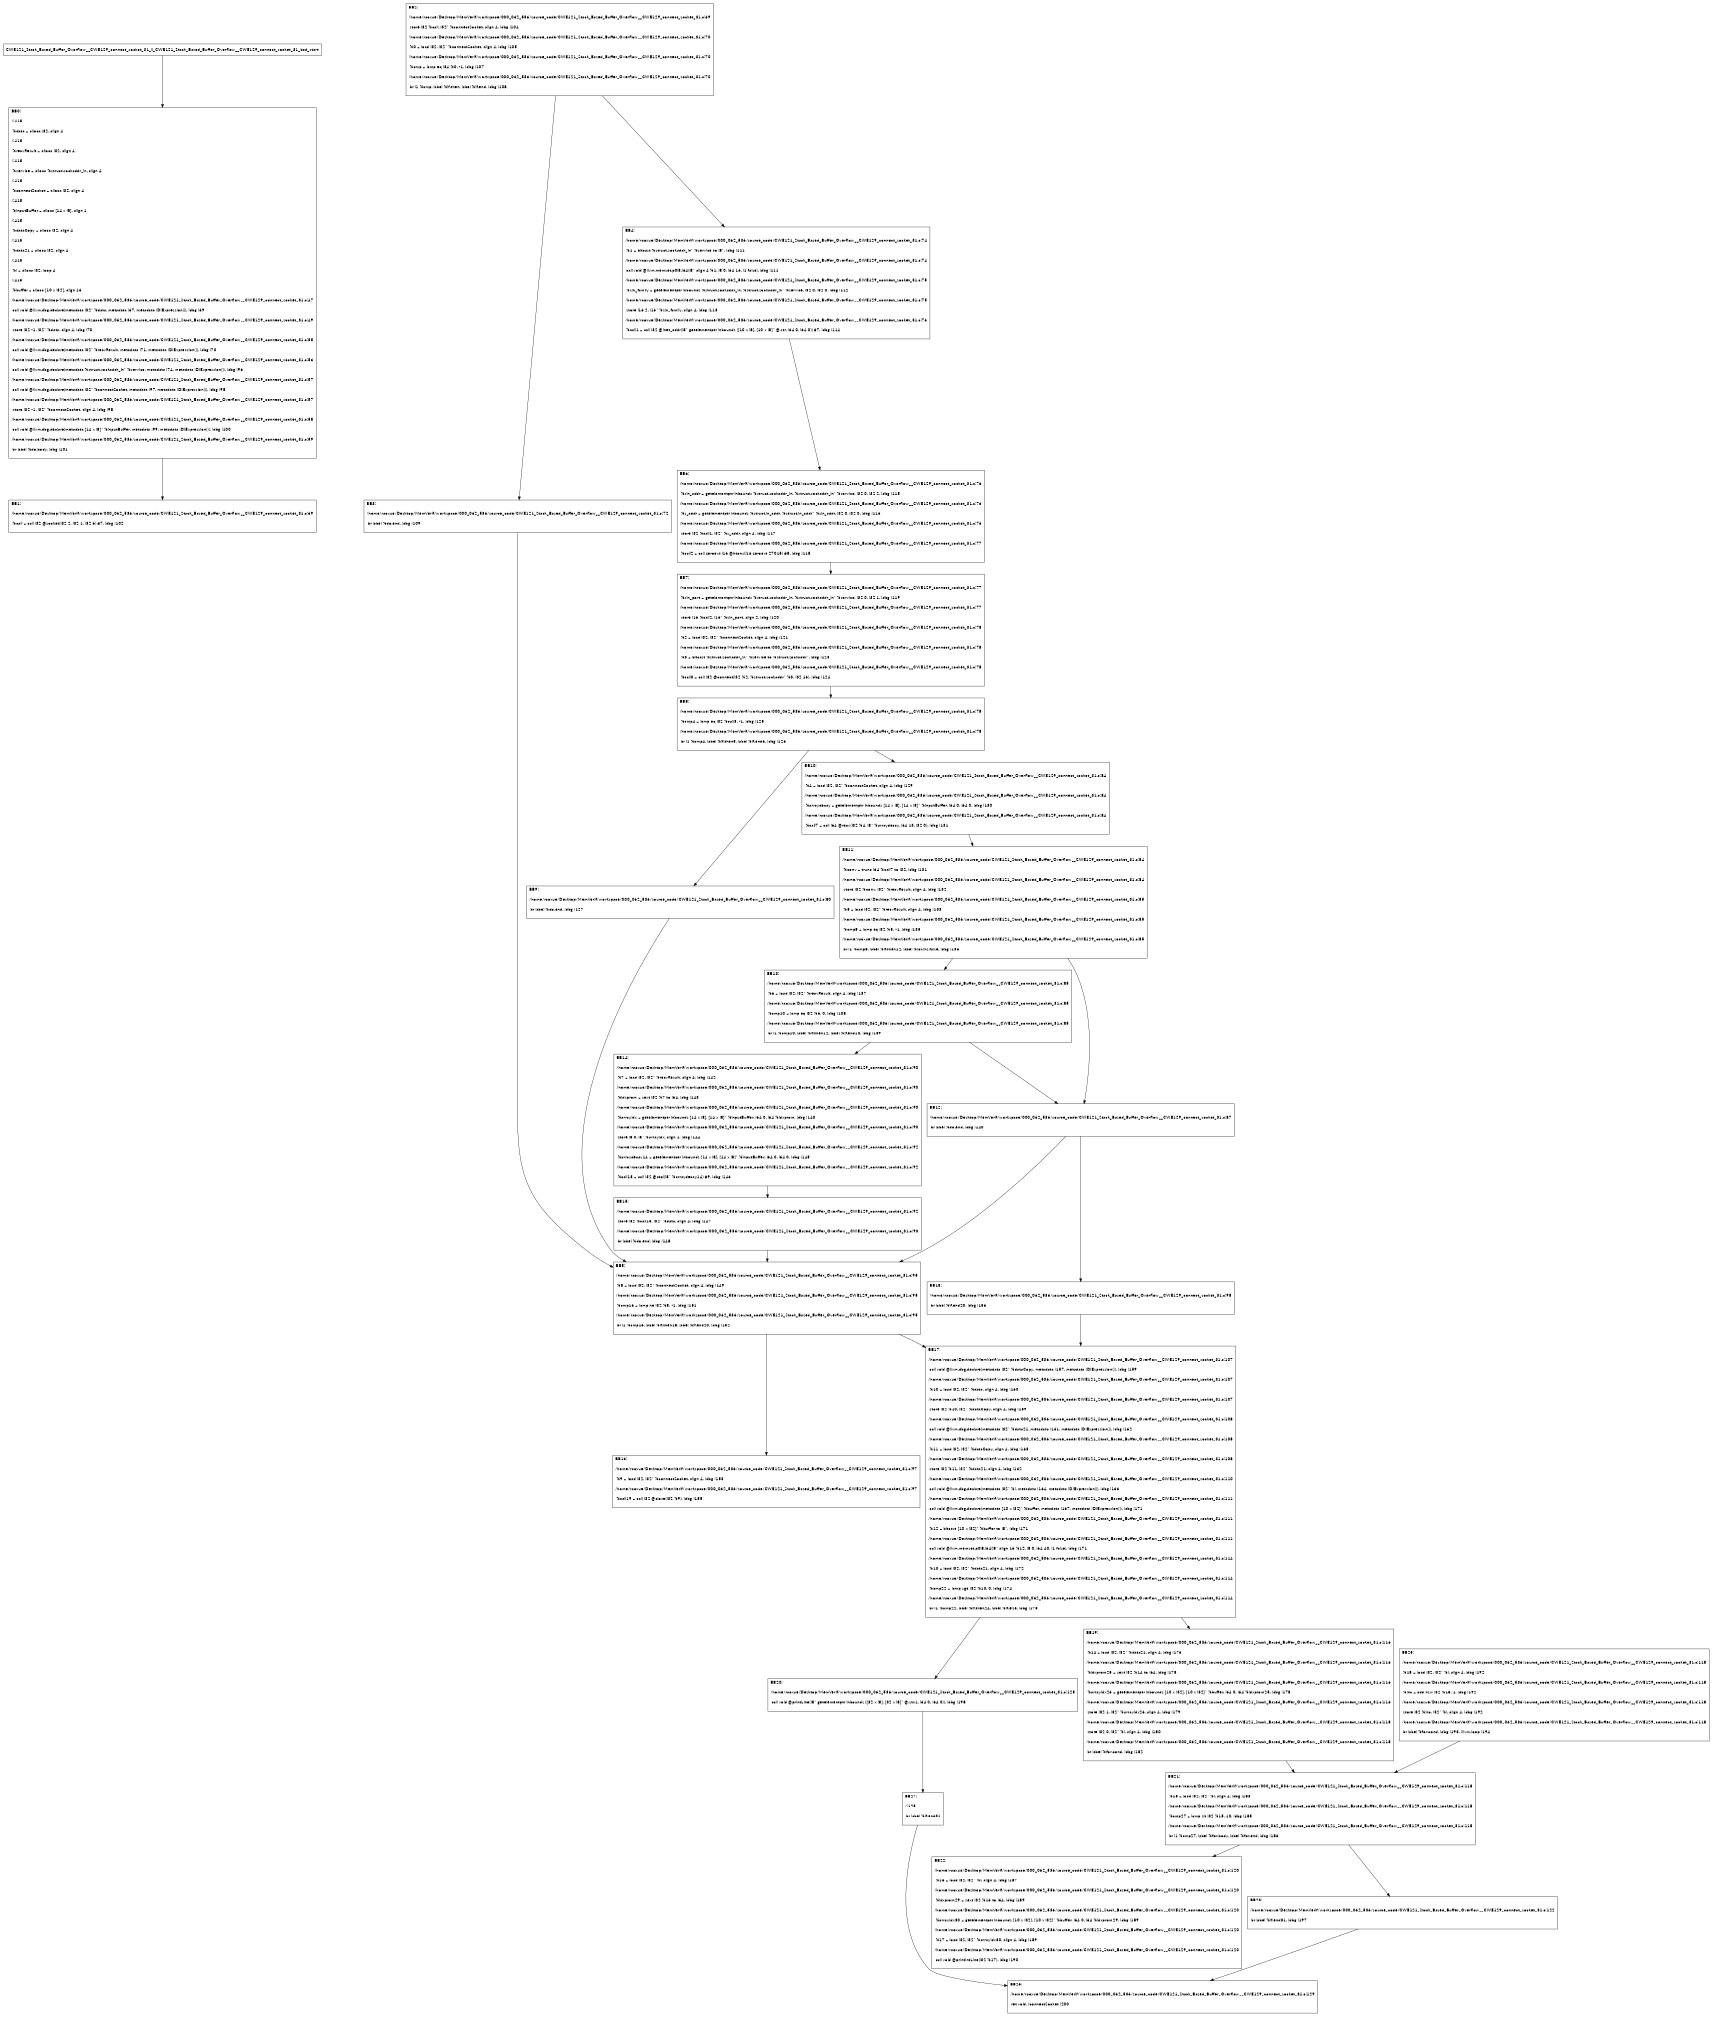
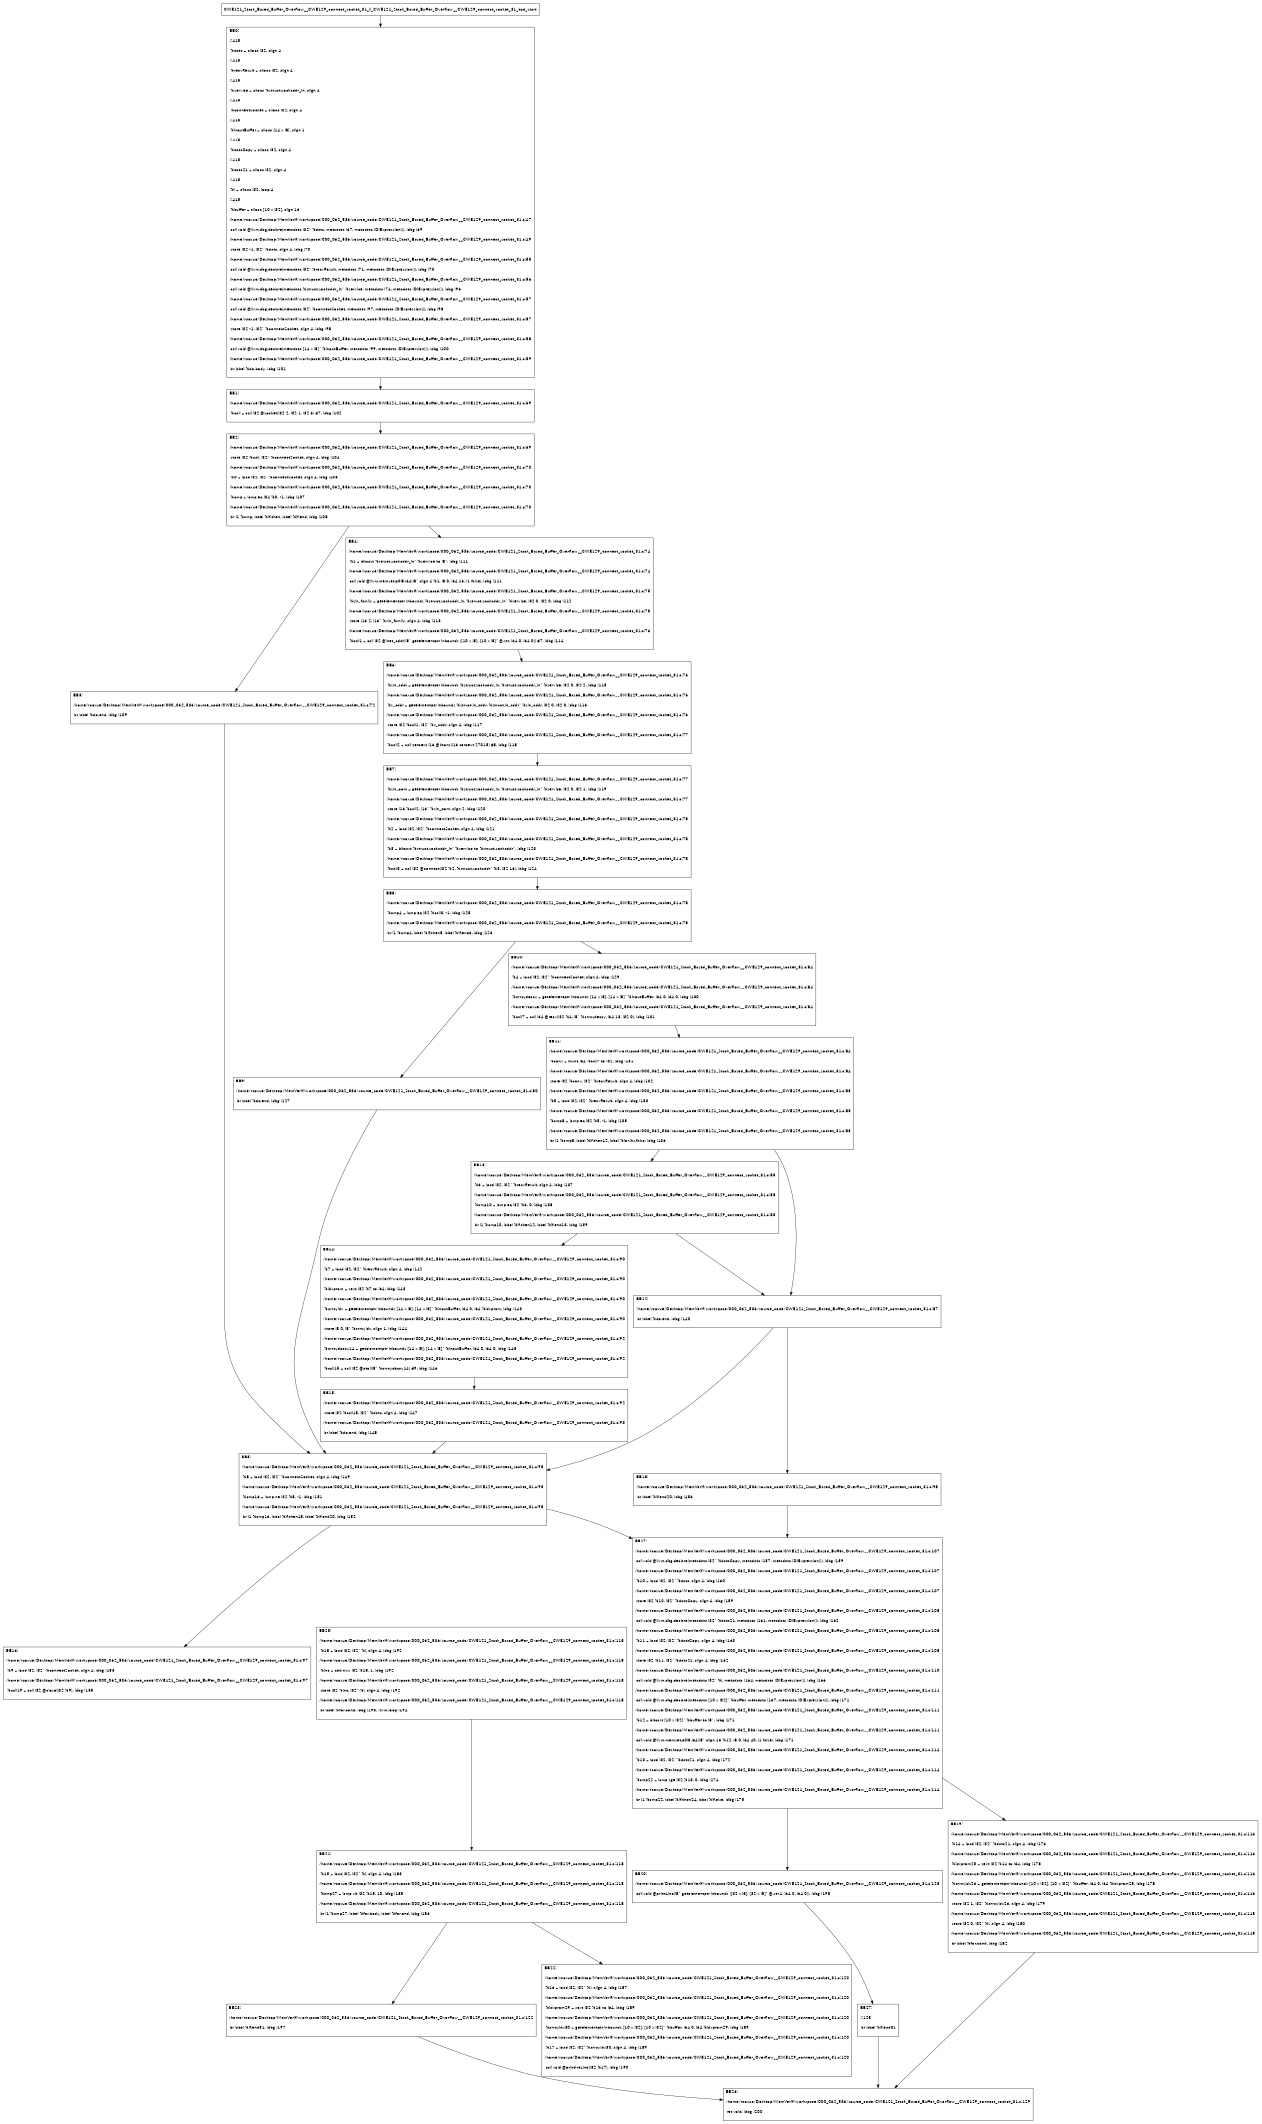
none -> (381, 426)
(958, 1305) -> (665, 1497)
(1289, 1765) -> (966, 2019)
(1040, 2004) -> (744, 2112)
